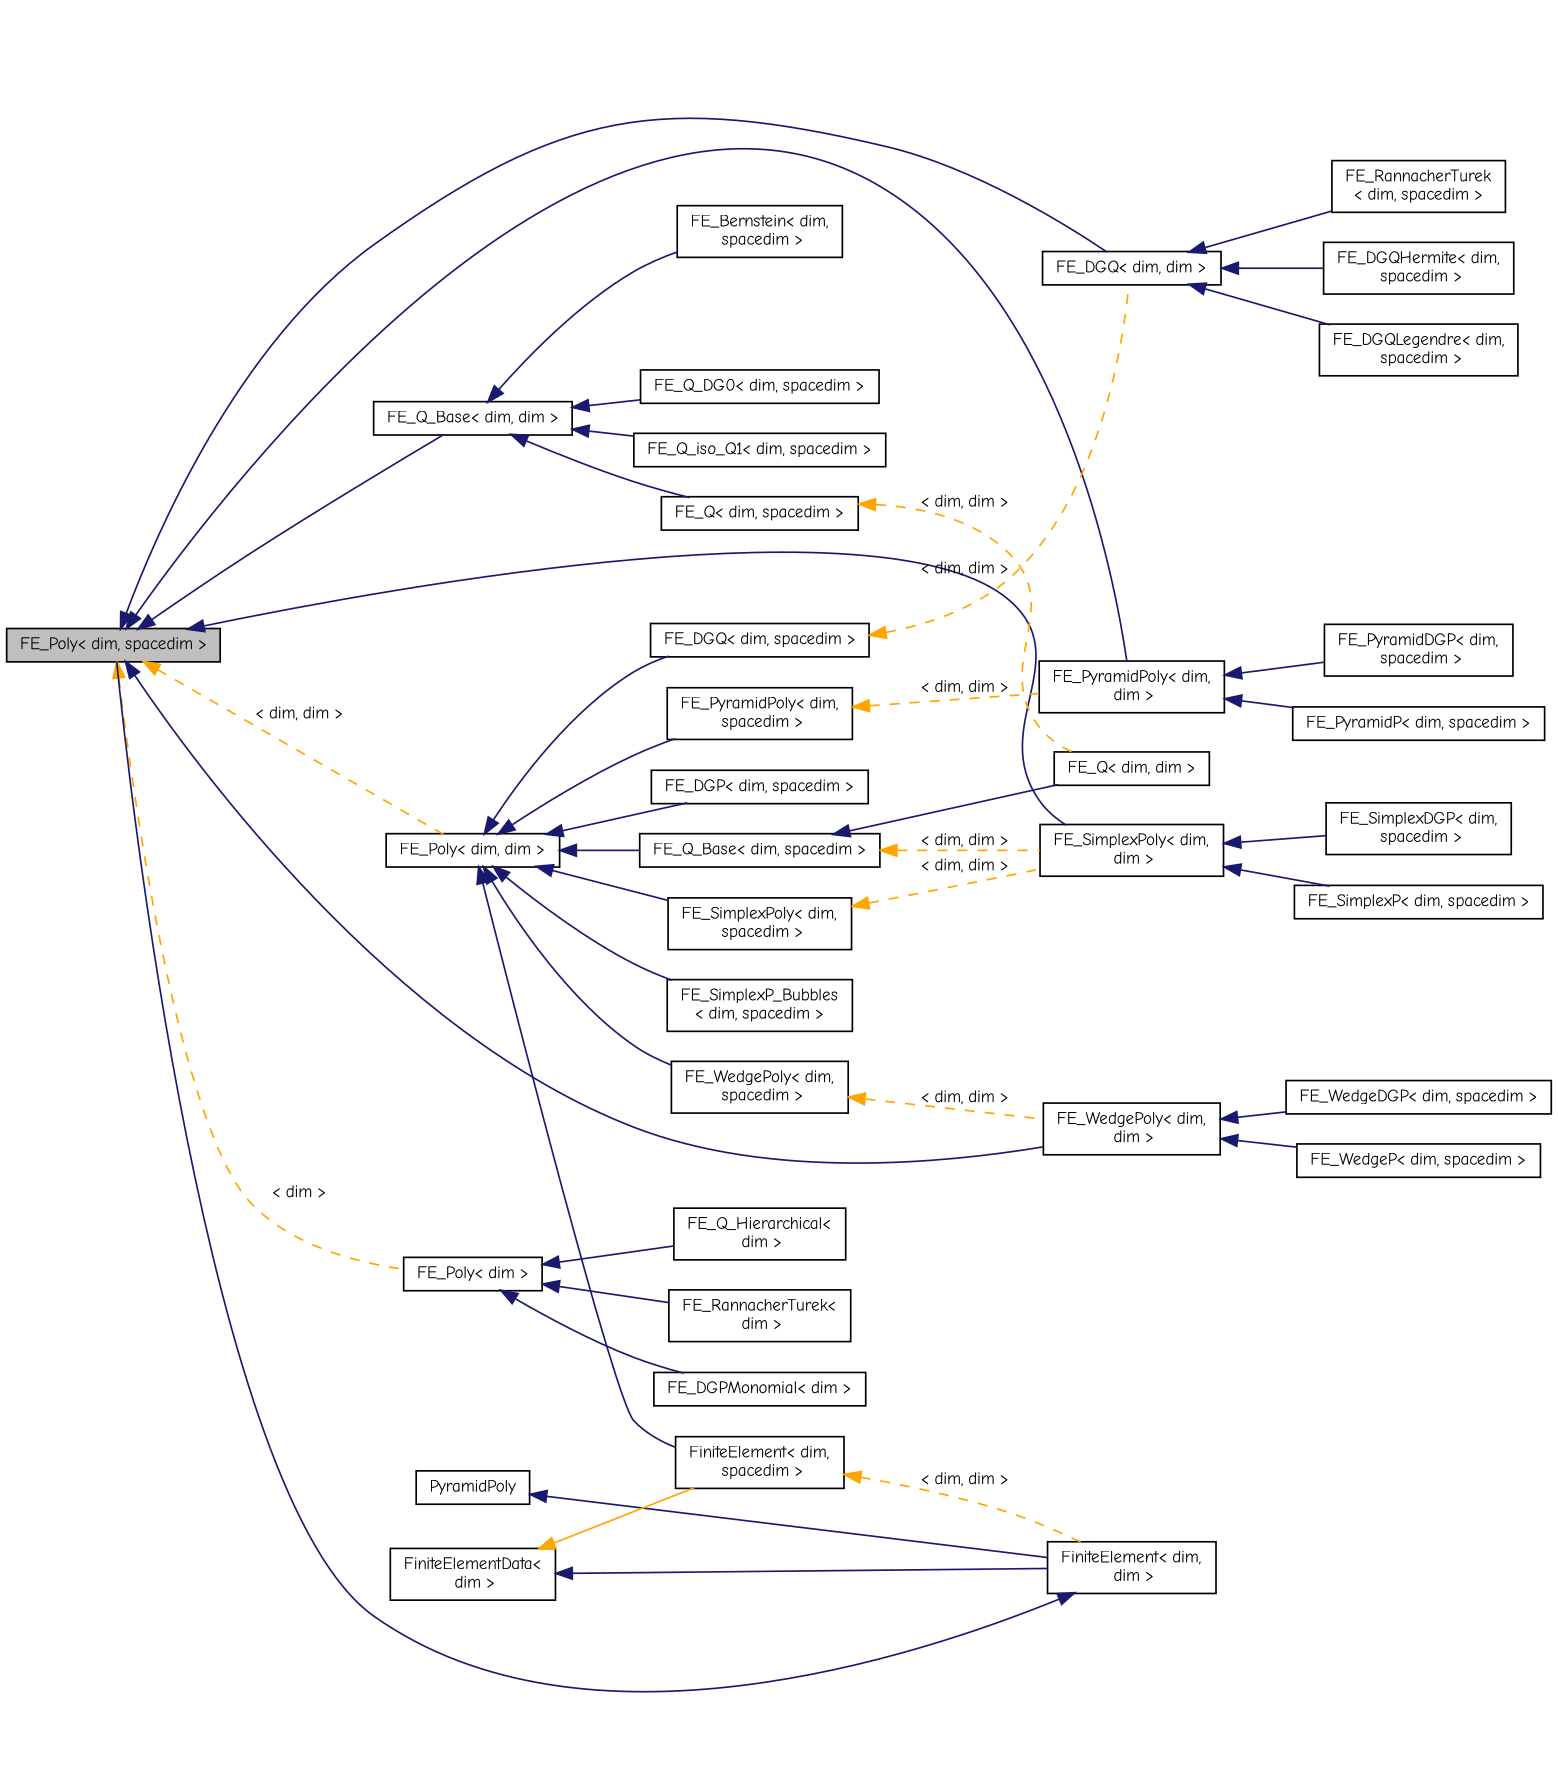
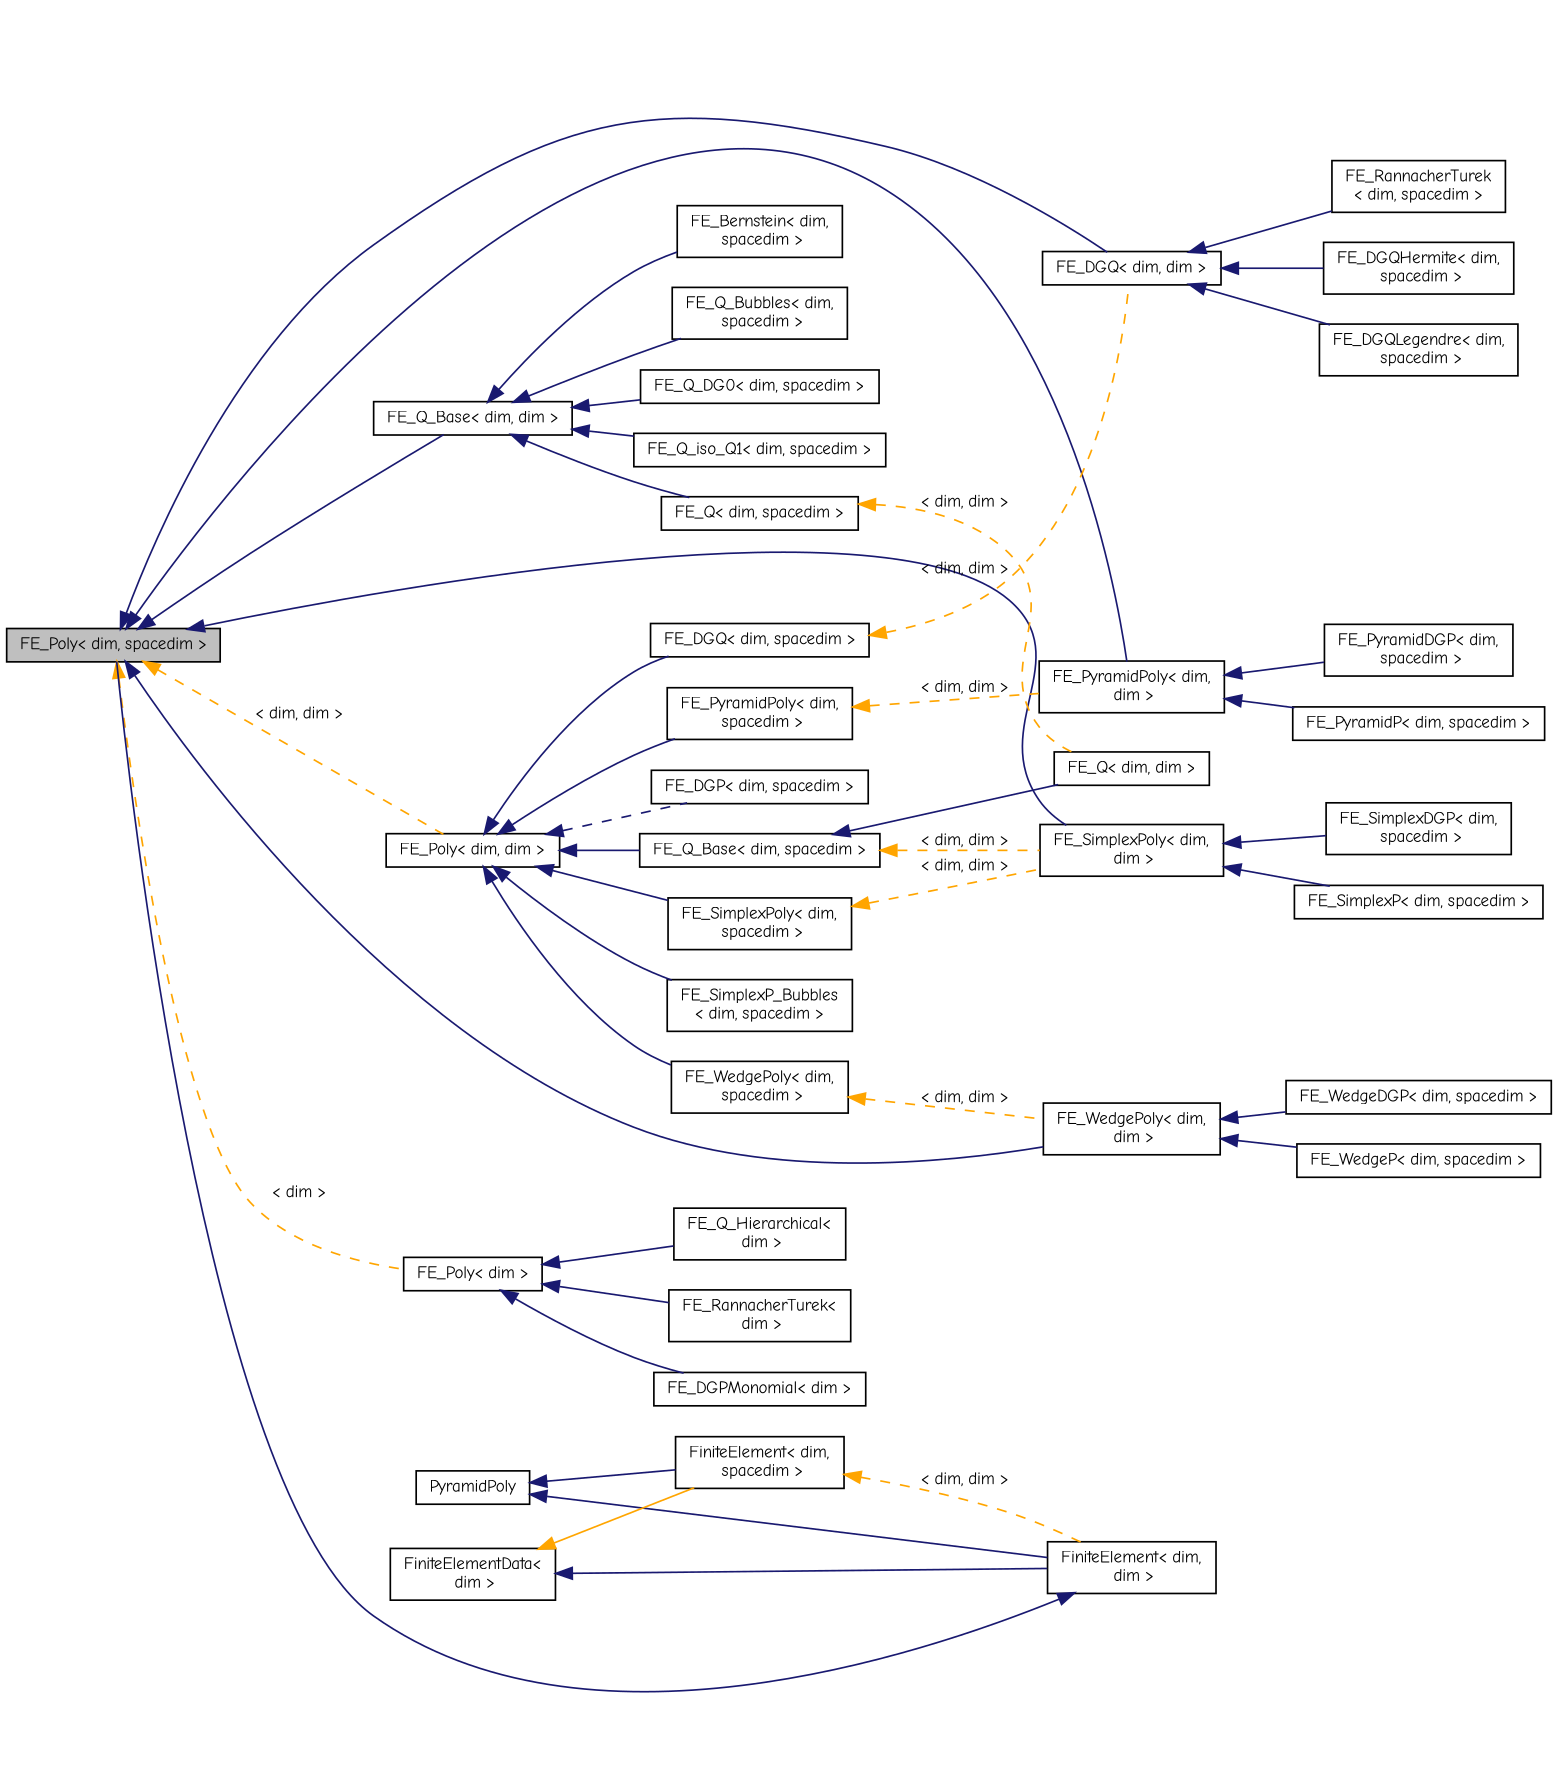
none -> (760, 313)
(625, 817) -> (625, 817)
(559, 1178) -> (611, 1476)
